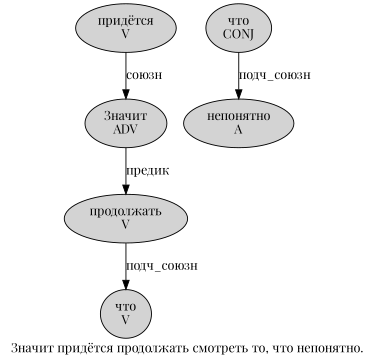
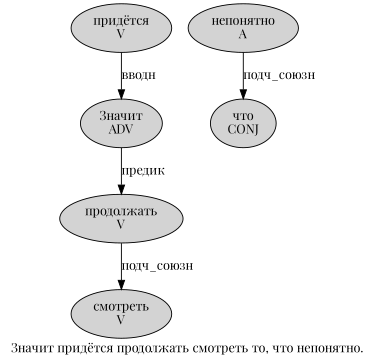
(239, 71) -> (243, 71)
(144, 76) -> (139, 76)
(126, 314) -> (121, 314)
